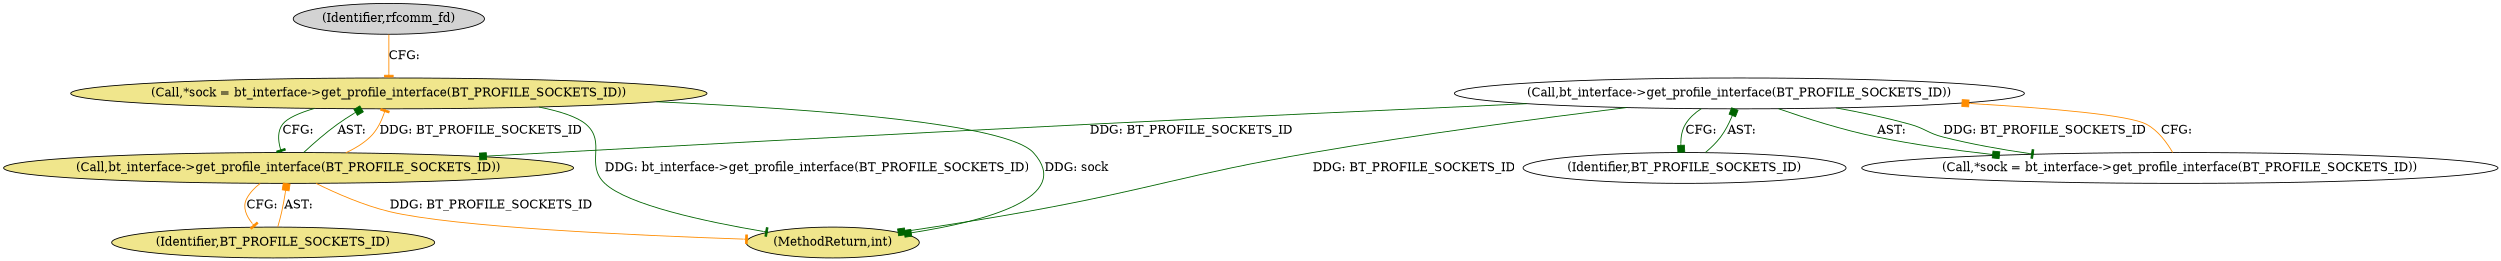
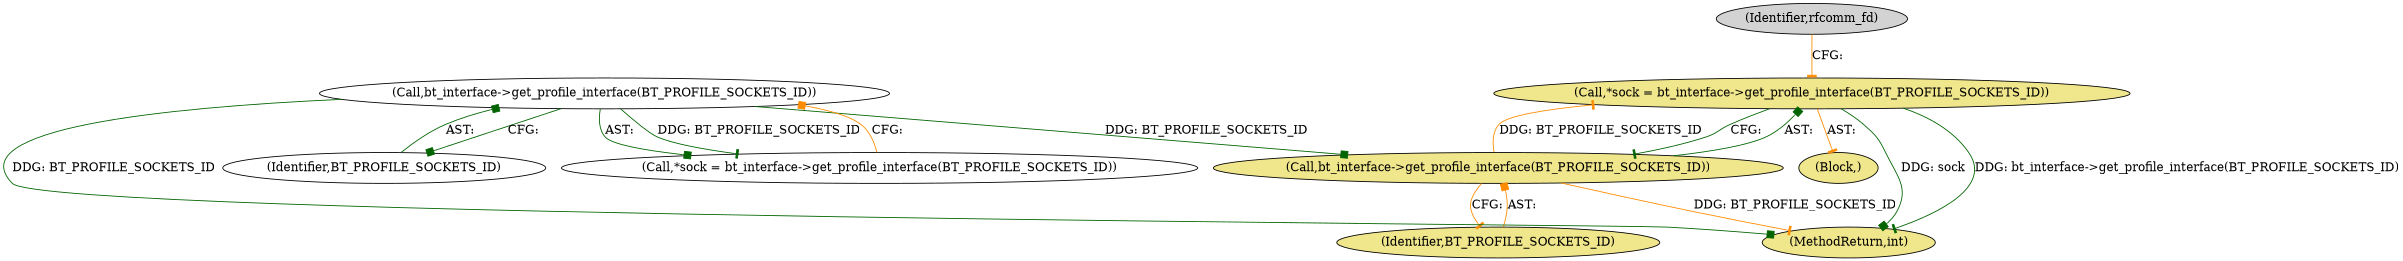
none -> (1838, 168)
